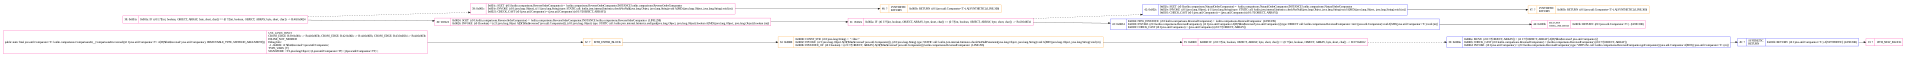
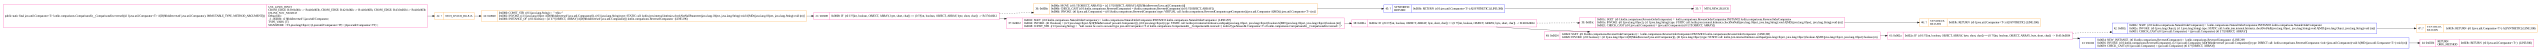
none -> (1176, 23)
(1589, 42) -> (1176, 9)
